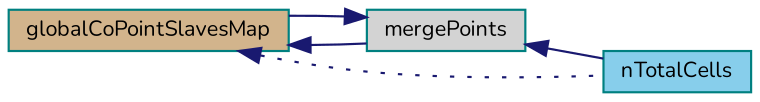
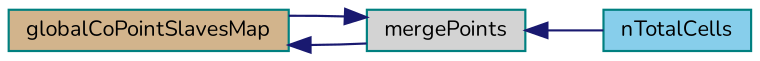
(431, 76) -> none
